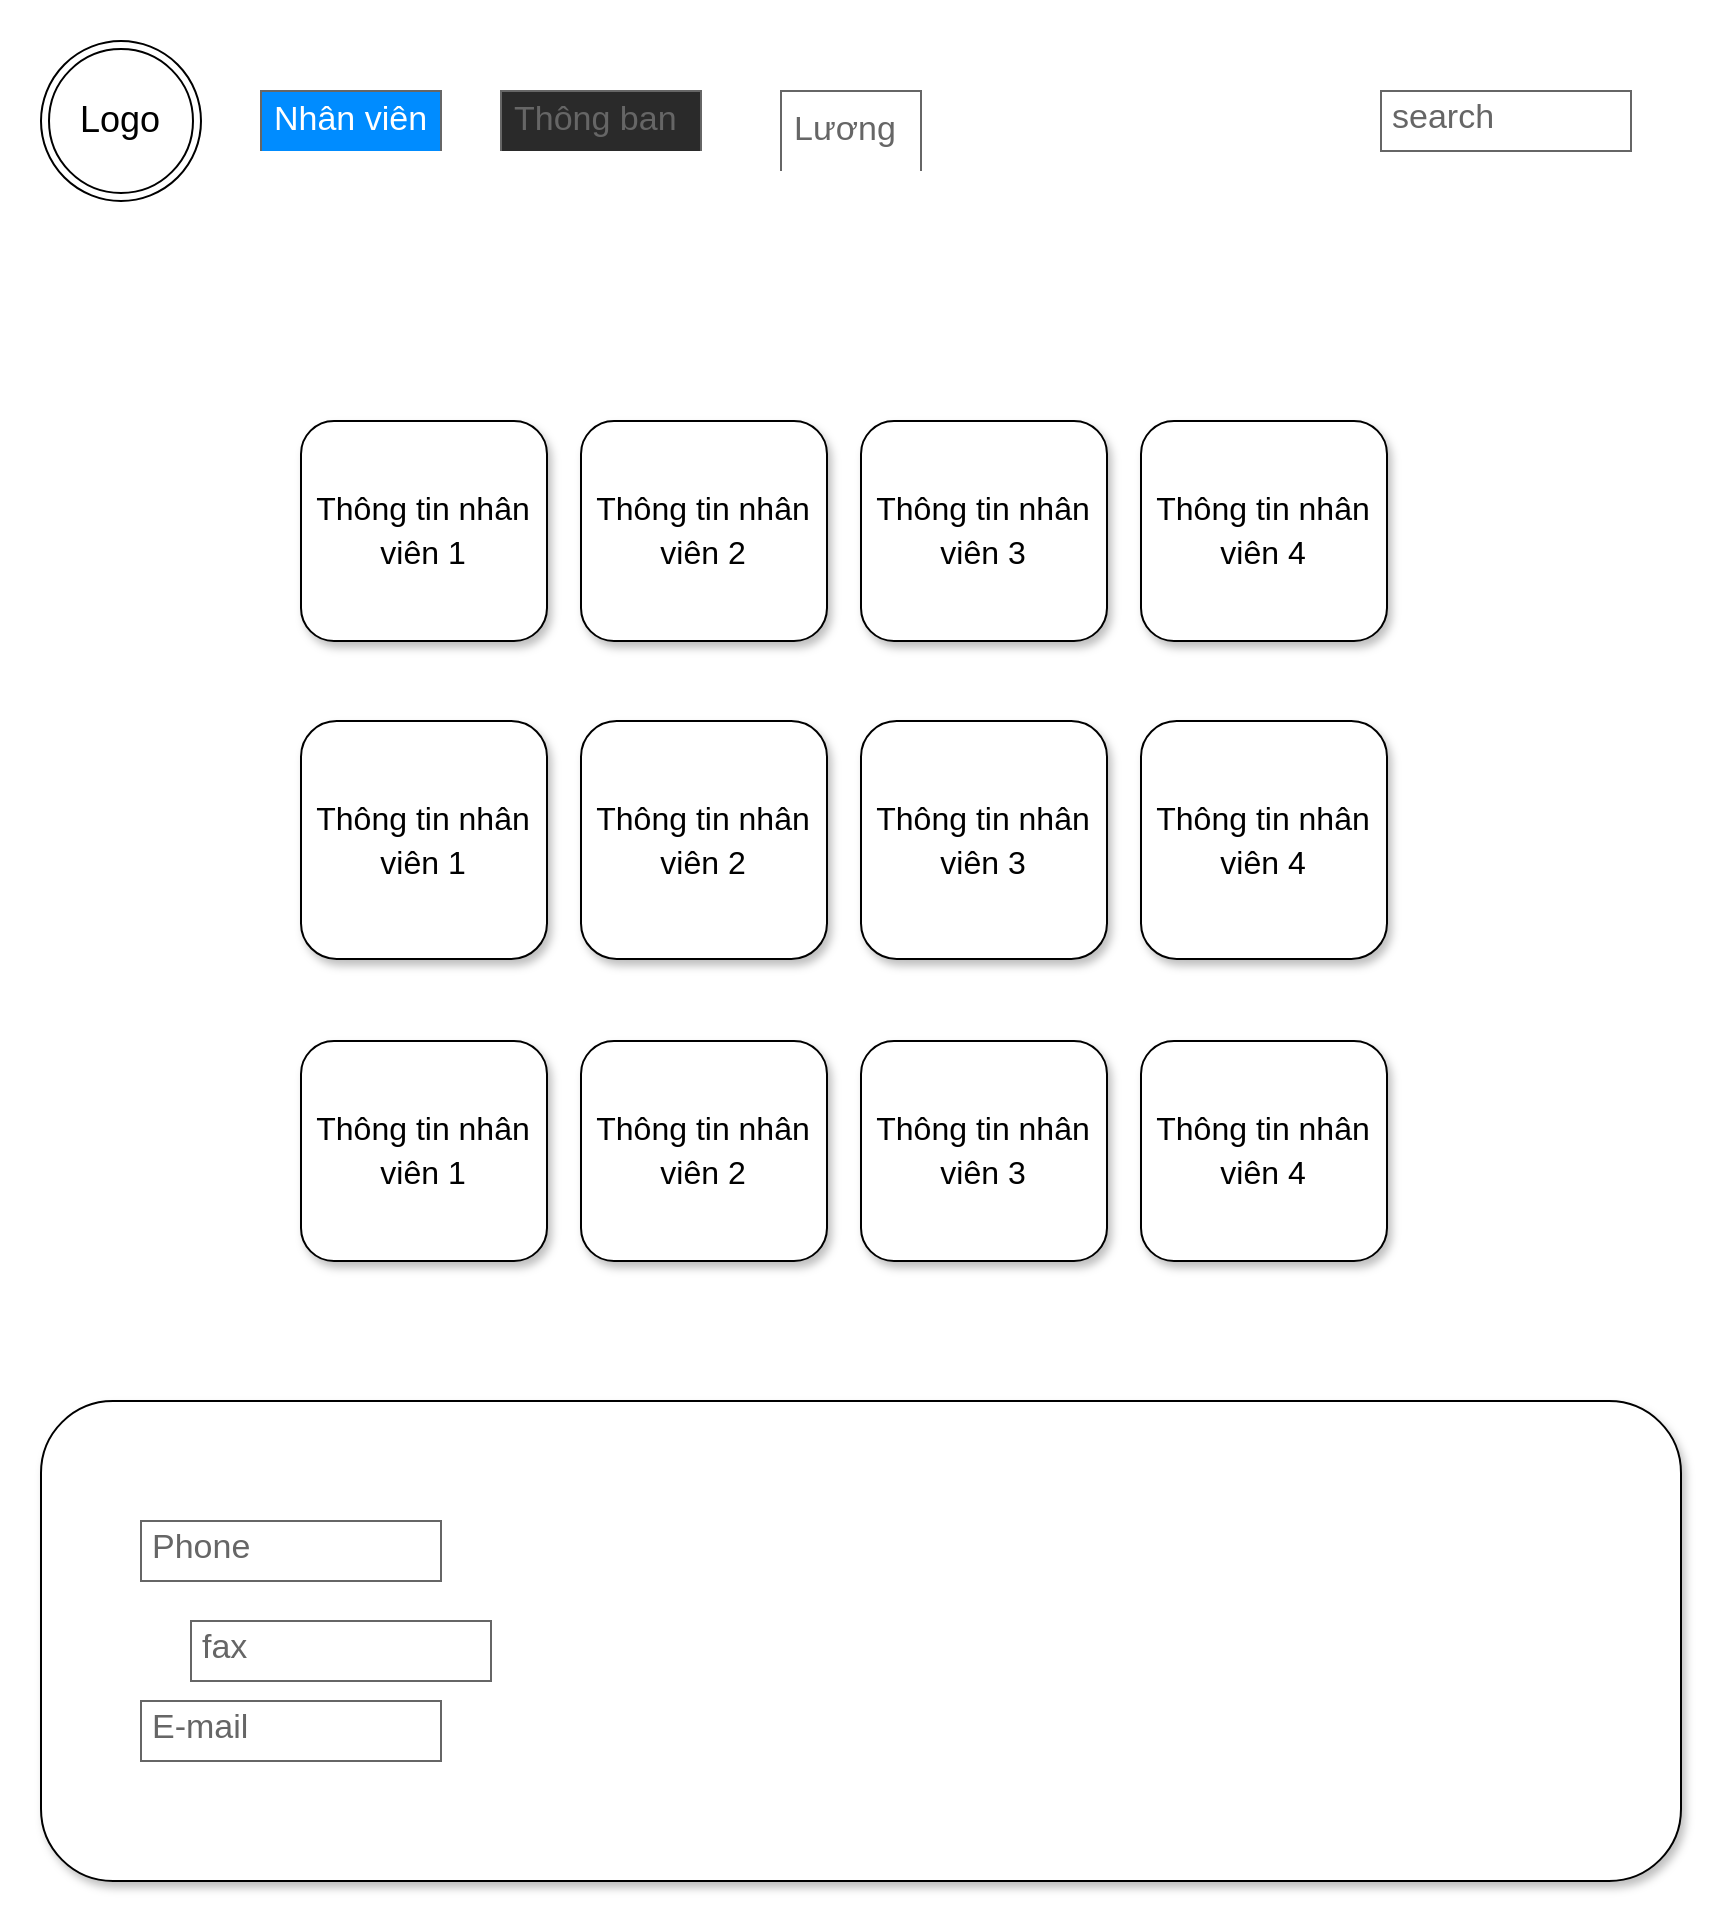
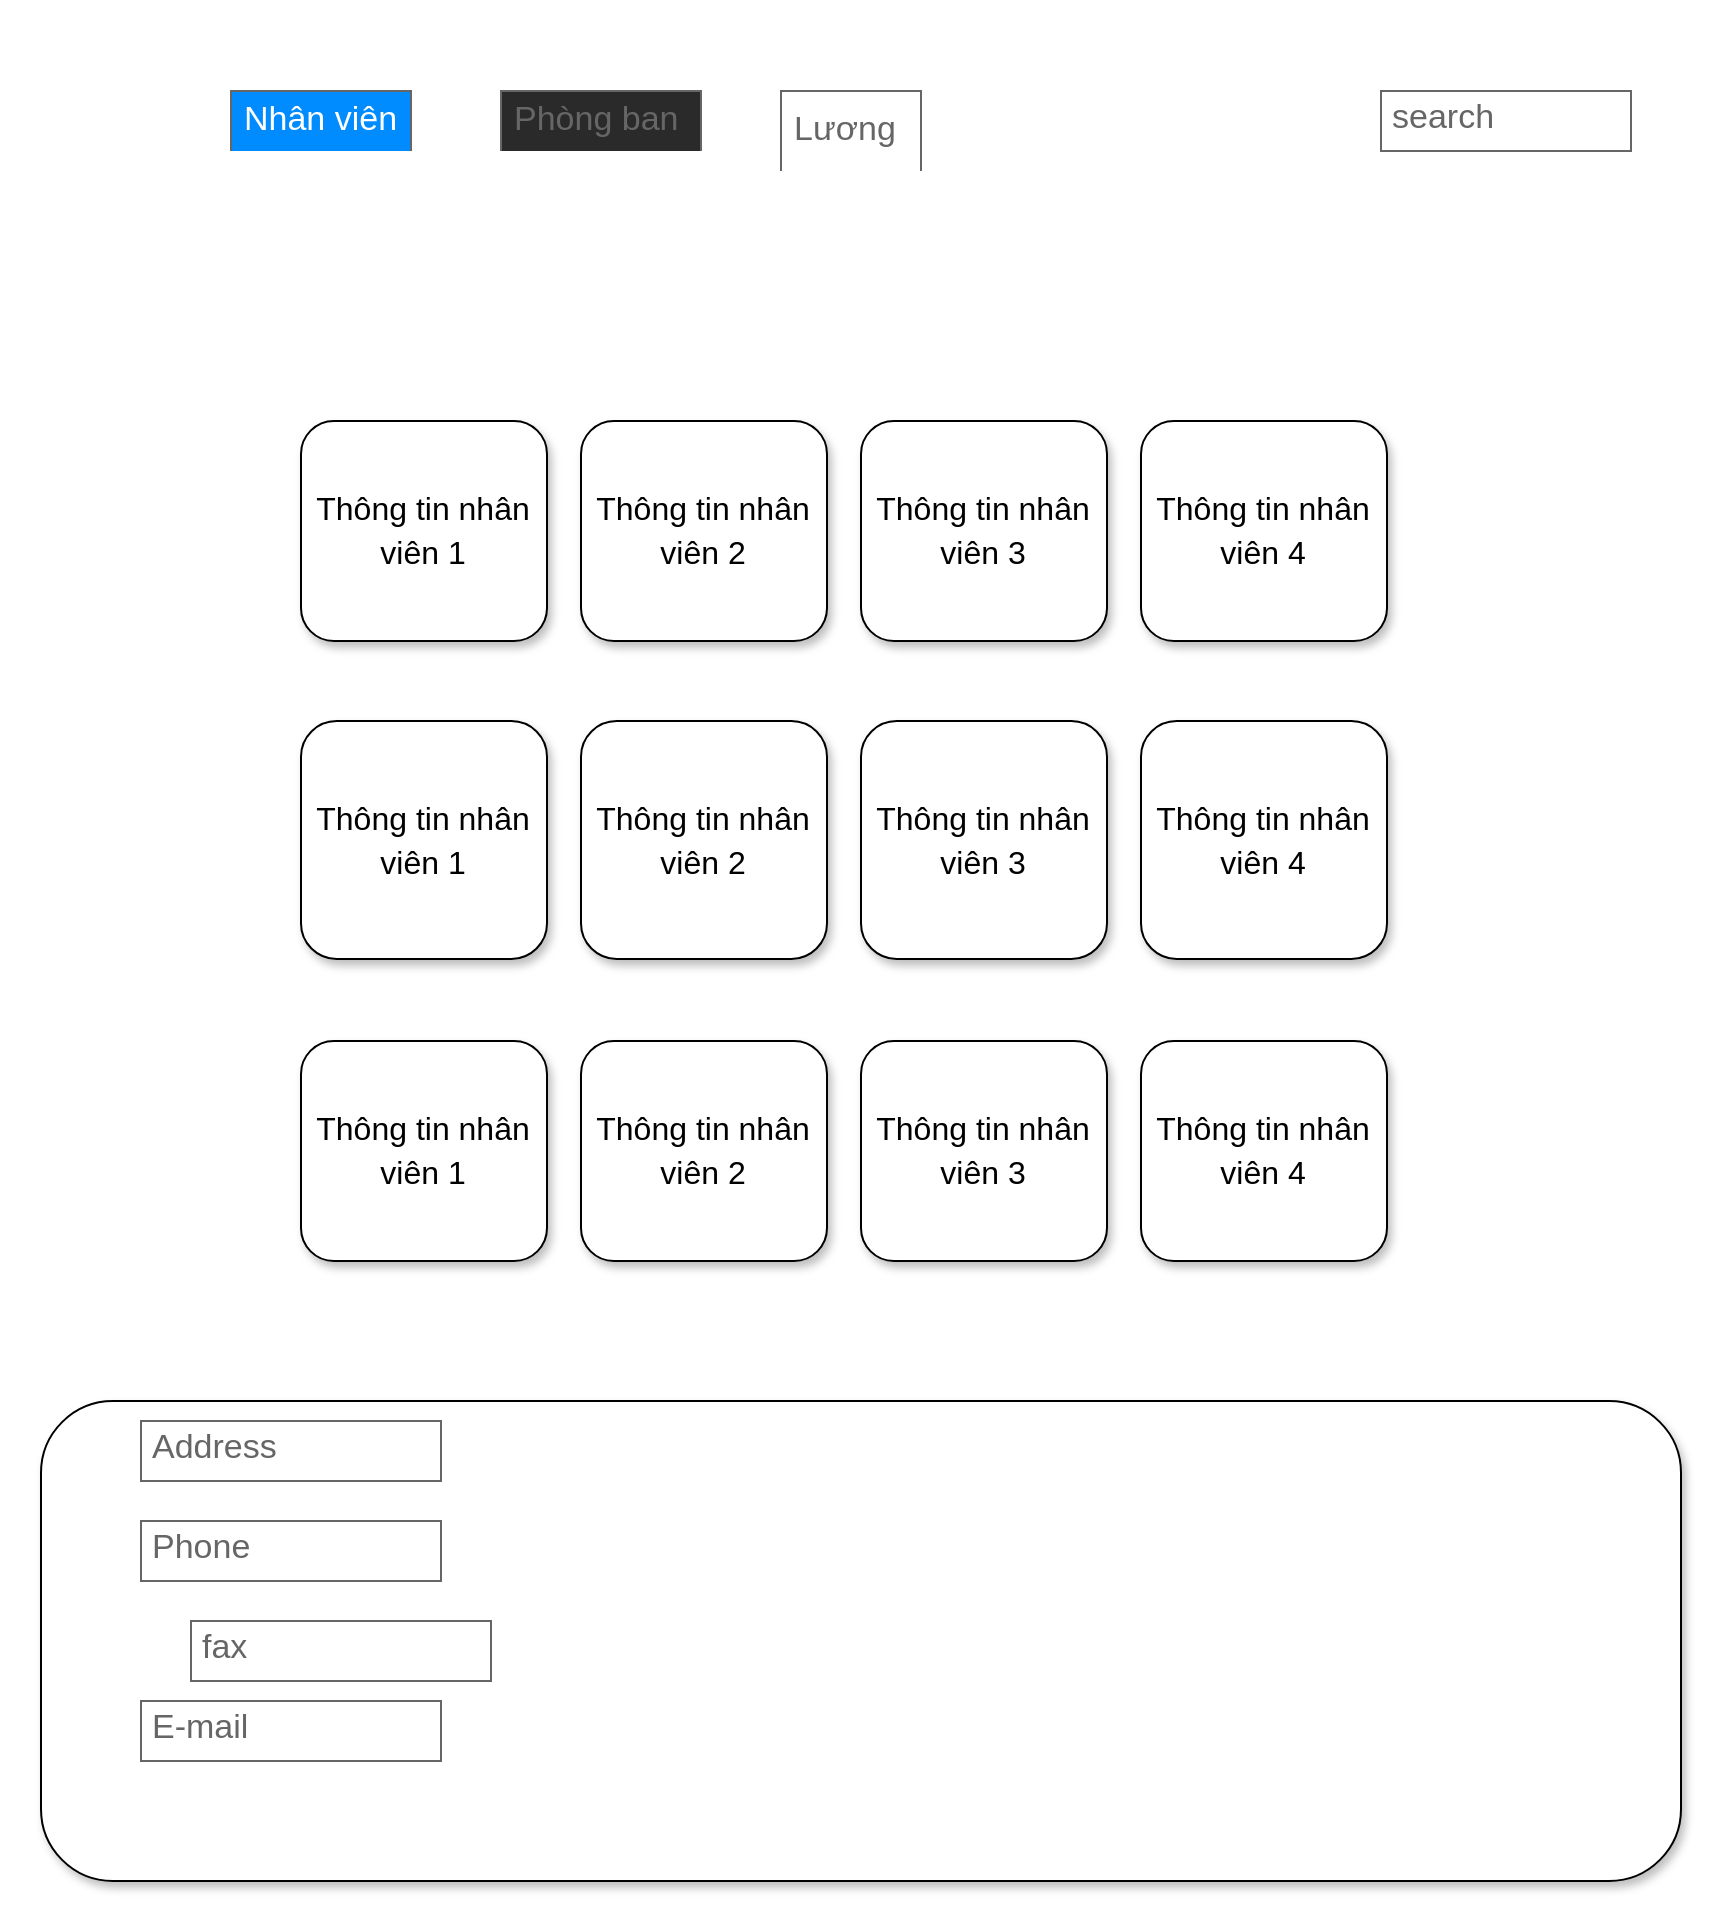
(121, 121) -> none
(351, 121) -> (321, 121)
(596, 121) -> (596, 121)
none -> (291, 1451)
